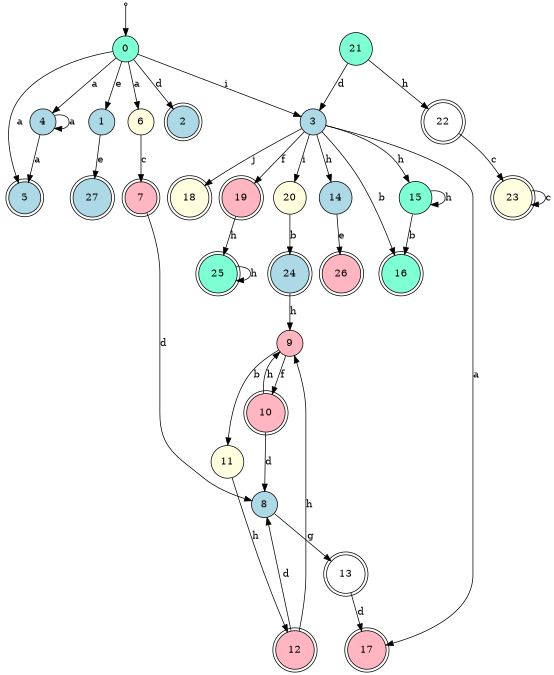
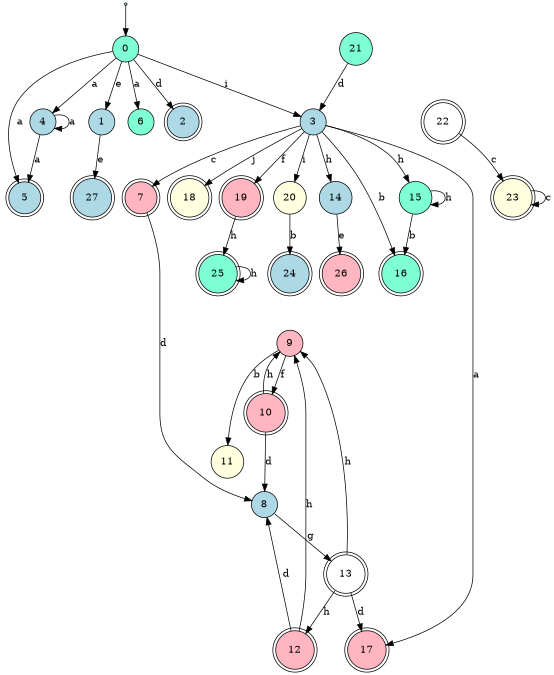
(396, 82) -> none
(141, 122) -> (141, 122)
(141, 155) -> (227, 149)
(290, 308) -> (341, 452)
(257, 552) -> (323, 609)
